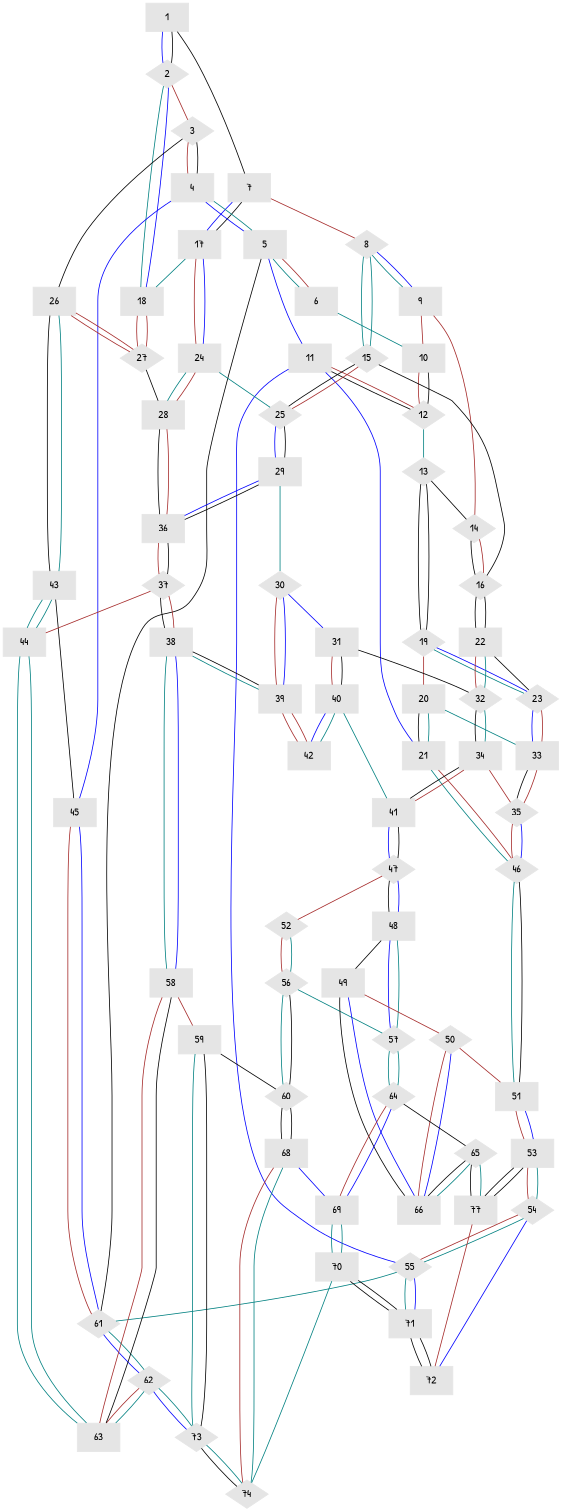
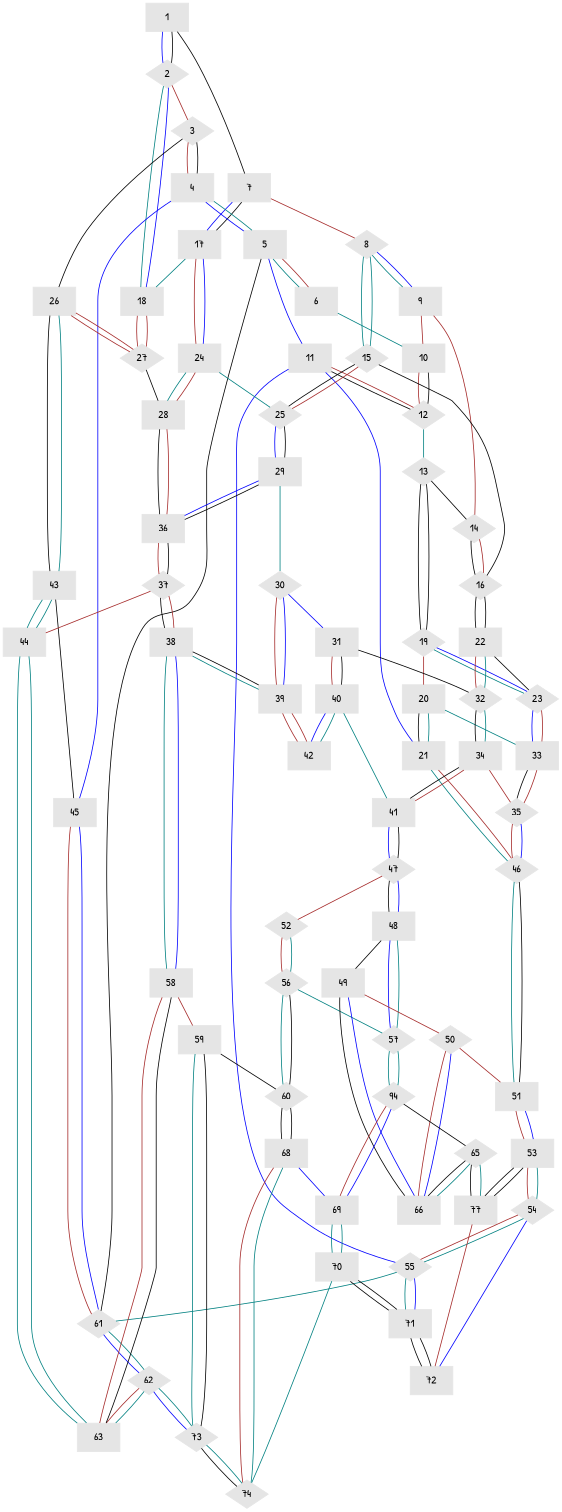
(394, 1097) -> (394, 1097)
